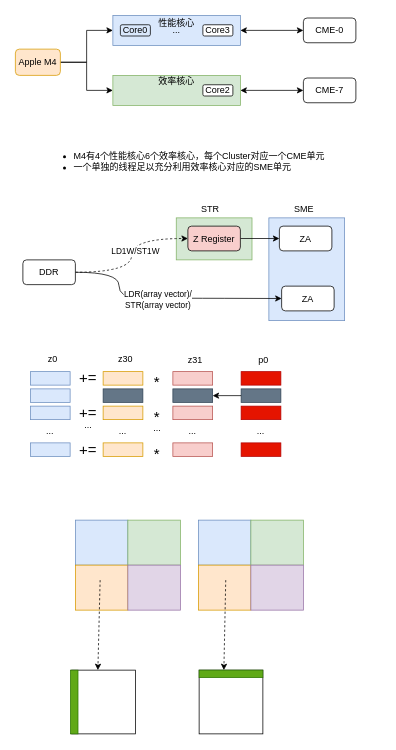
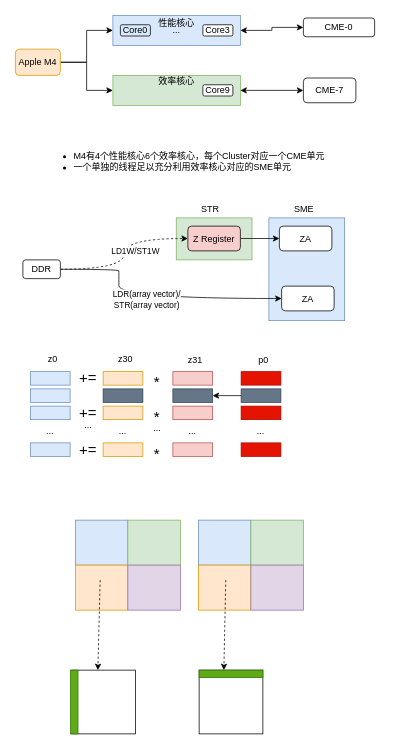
(330, 30) -> (339, 27)
(218, 90) -> (218, 90)
(49, 272) -> (42, 269)
